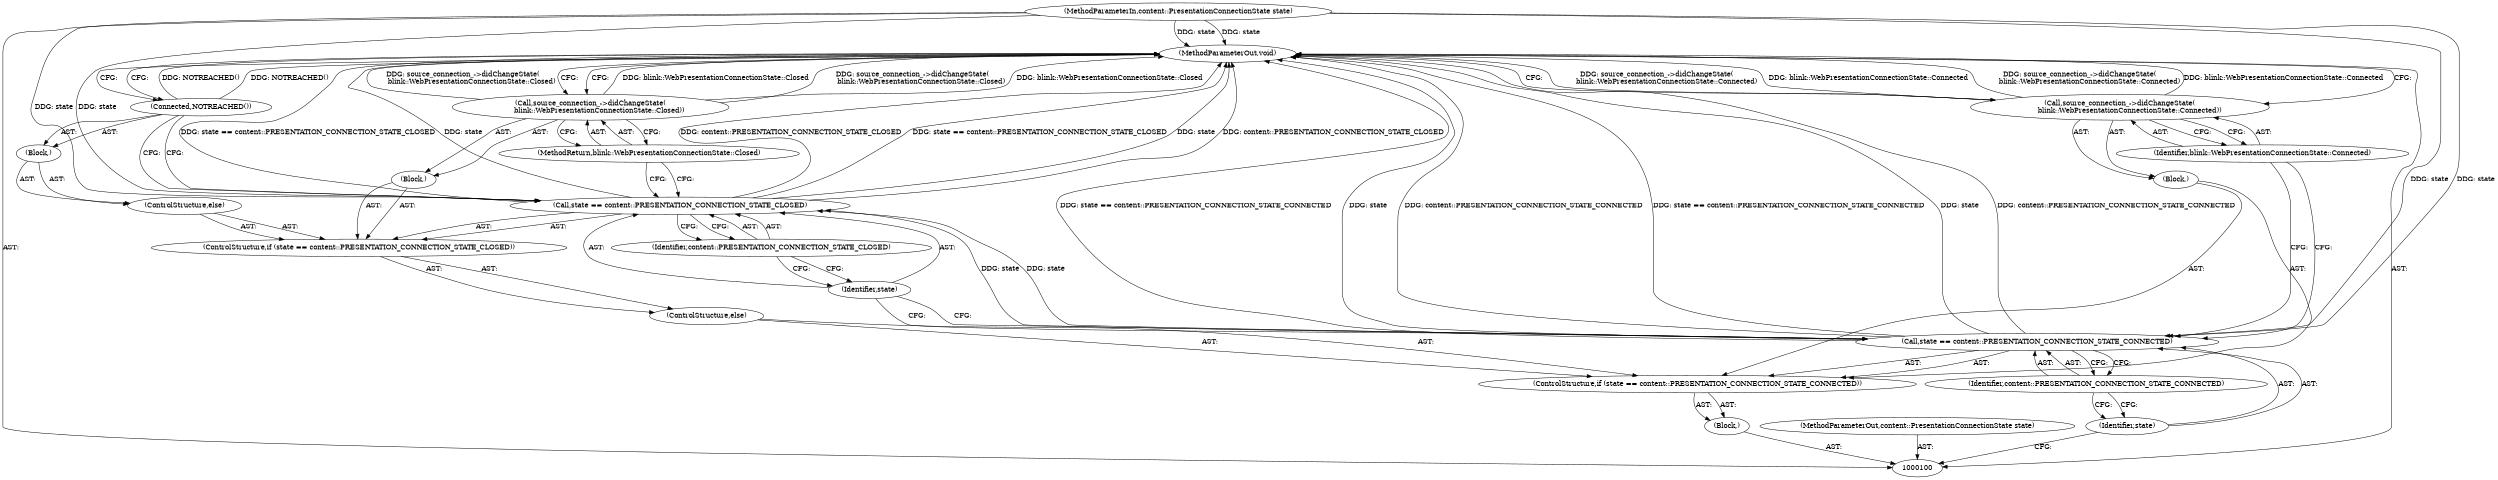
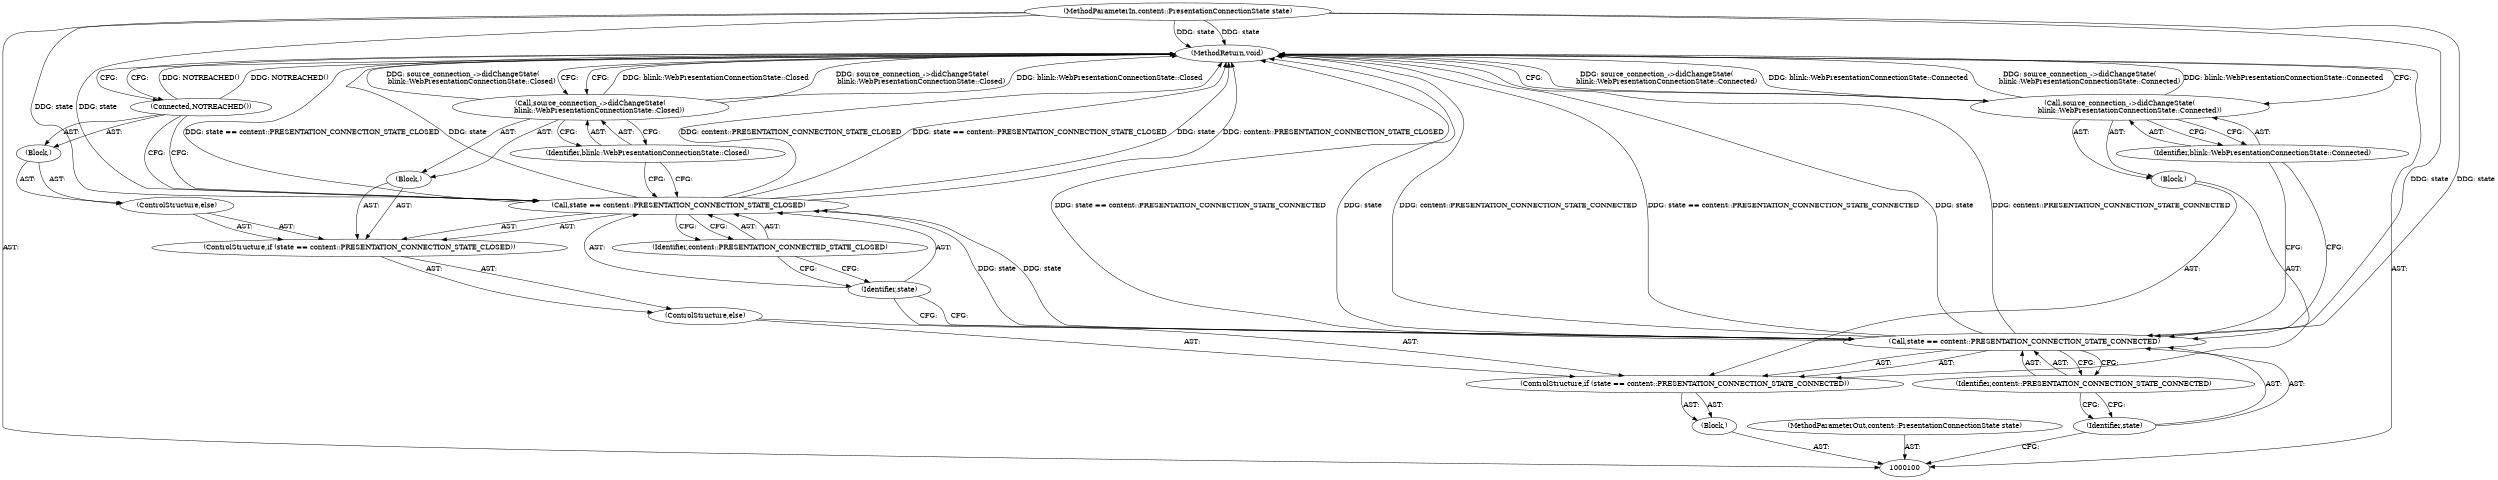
(1228, 54) -> (1227, 54)
(649, 154) -> (648, 154)
(771, 248) -> (770, 248)
